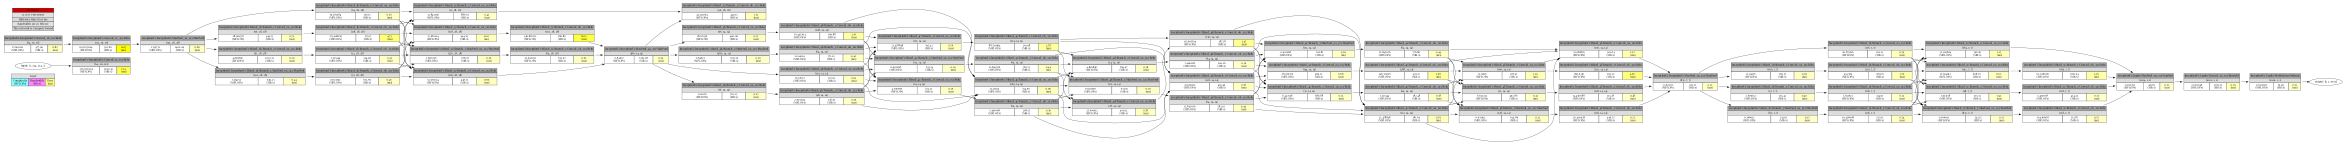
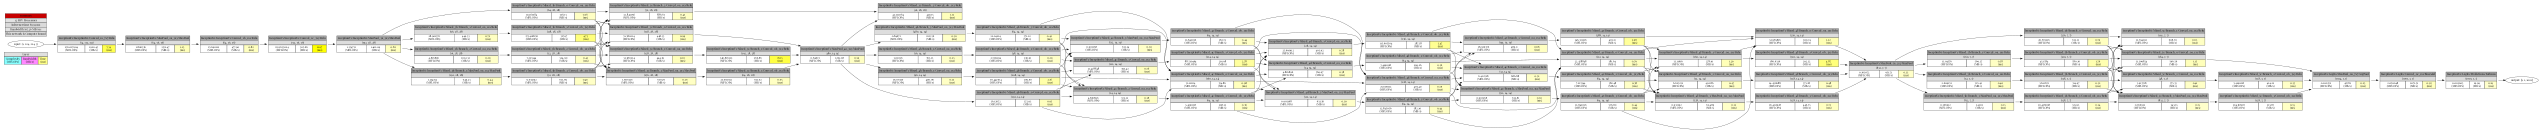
(1113, 38) -> (1261, 53)
none -> (158, 44)
(2065, 71) -> none
